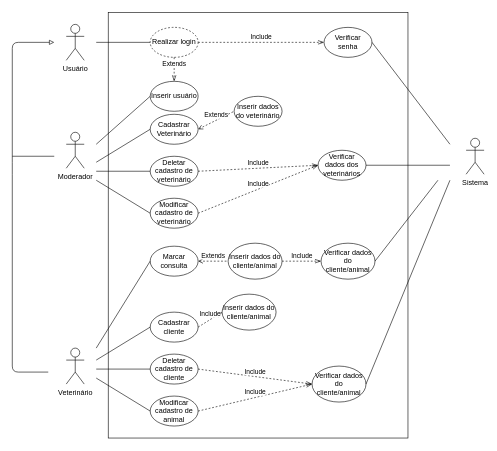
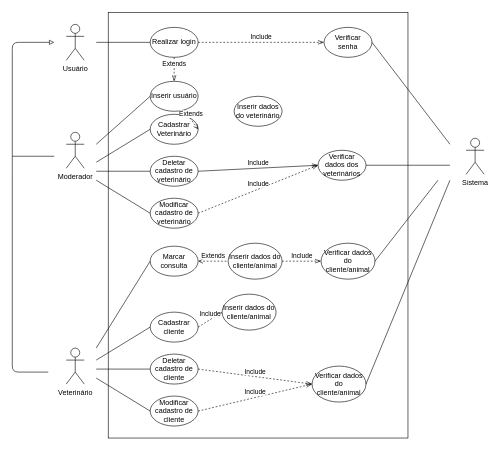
(174, 42) -> (174, 42)
(215, 121) -> (191, 119)
(255, 168) -> (255, 168)
(174, 411) -> (174, 411)
